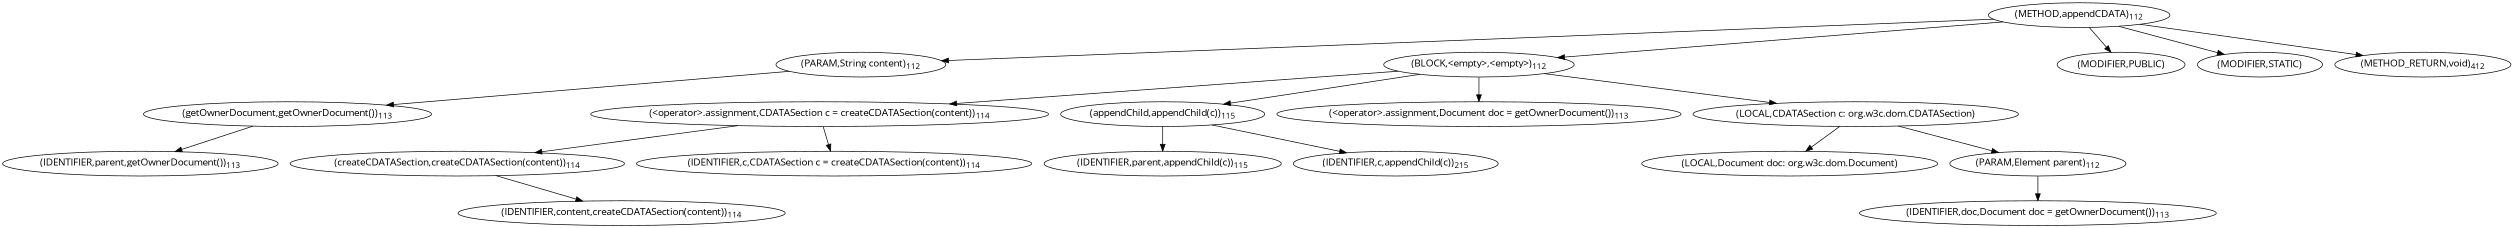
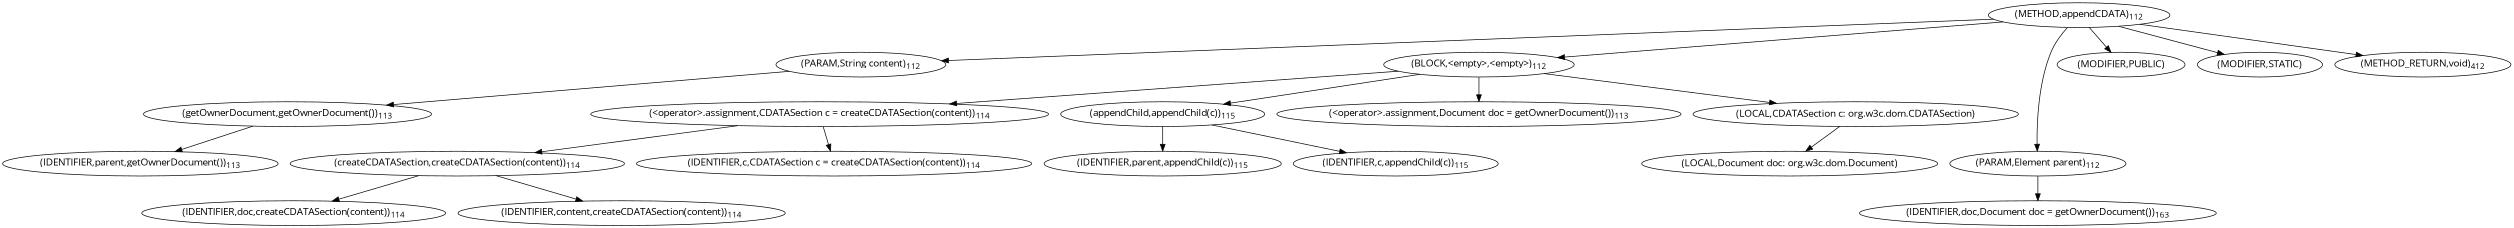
(1945, 138) -> (2042, 83)
(1462, 163) -> (1462, 163)
(2162, 212) -> (2162, 212)
none -> (294, 213)
